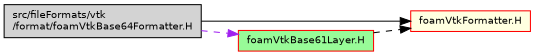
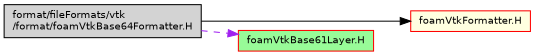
(103, 21) -> (103, 21)
(387, 31) -> none
